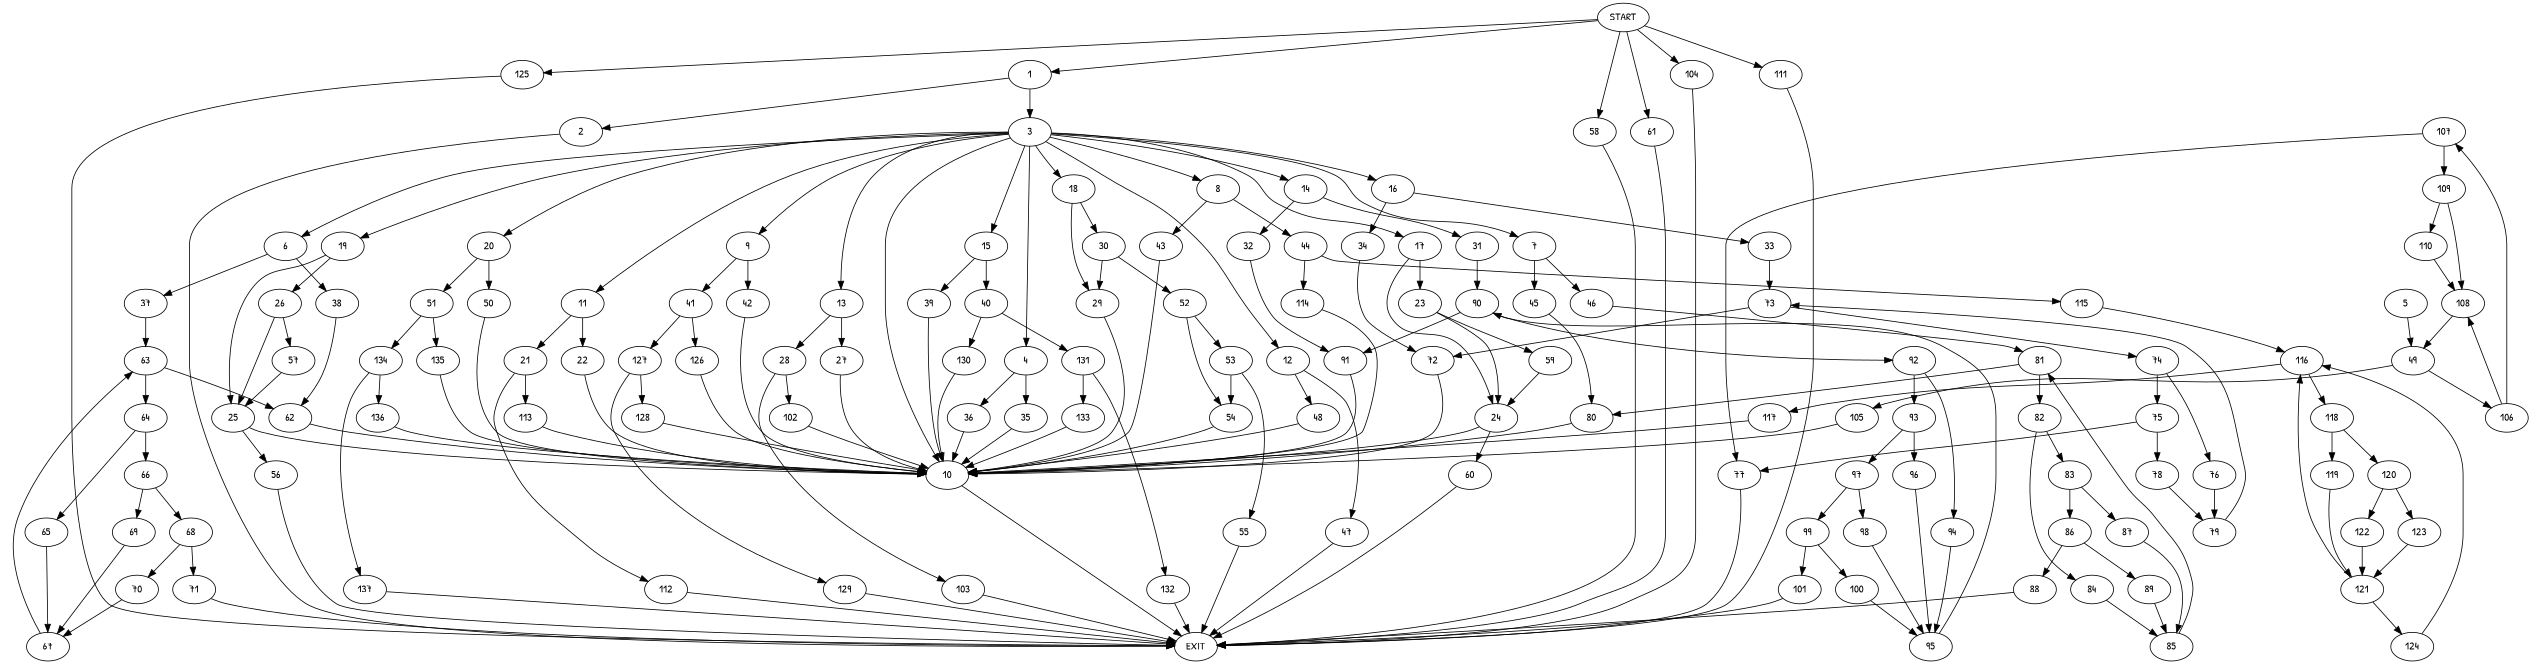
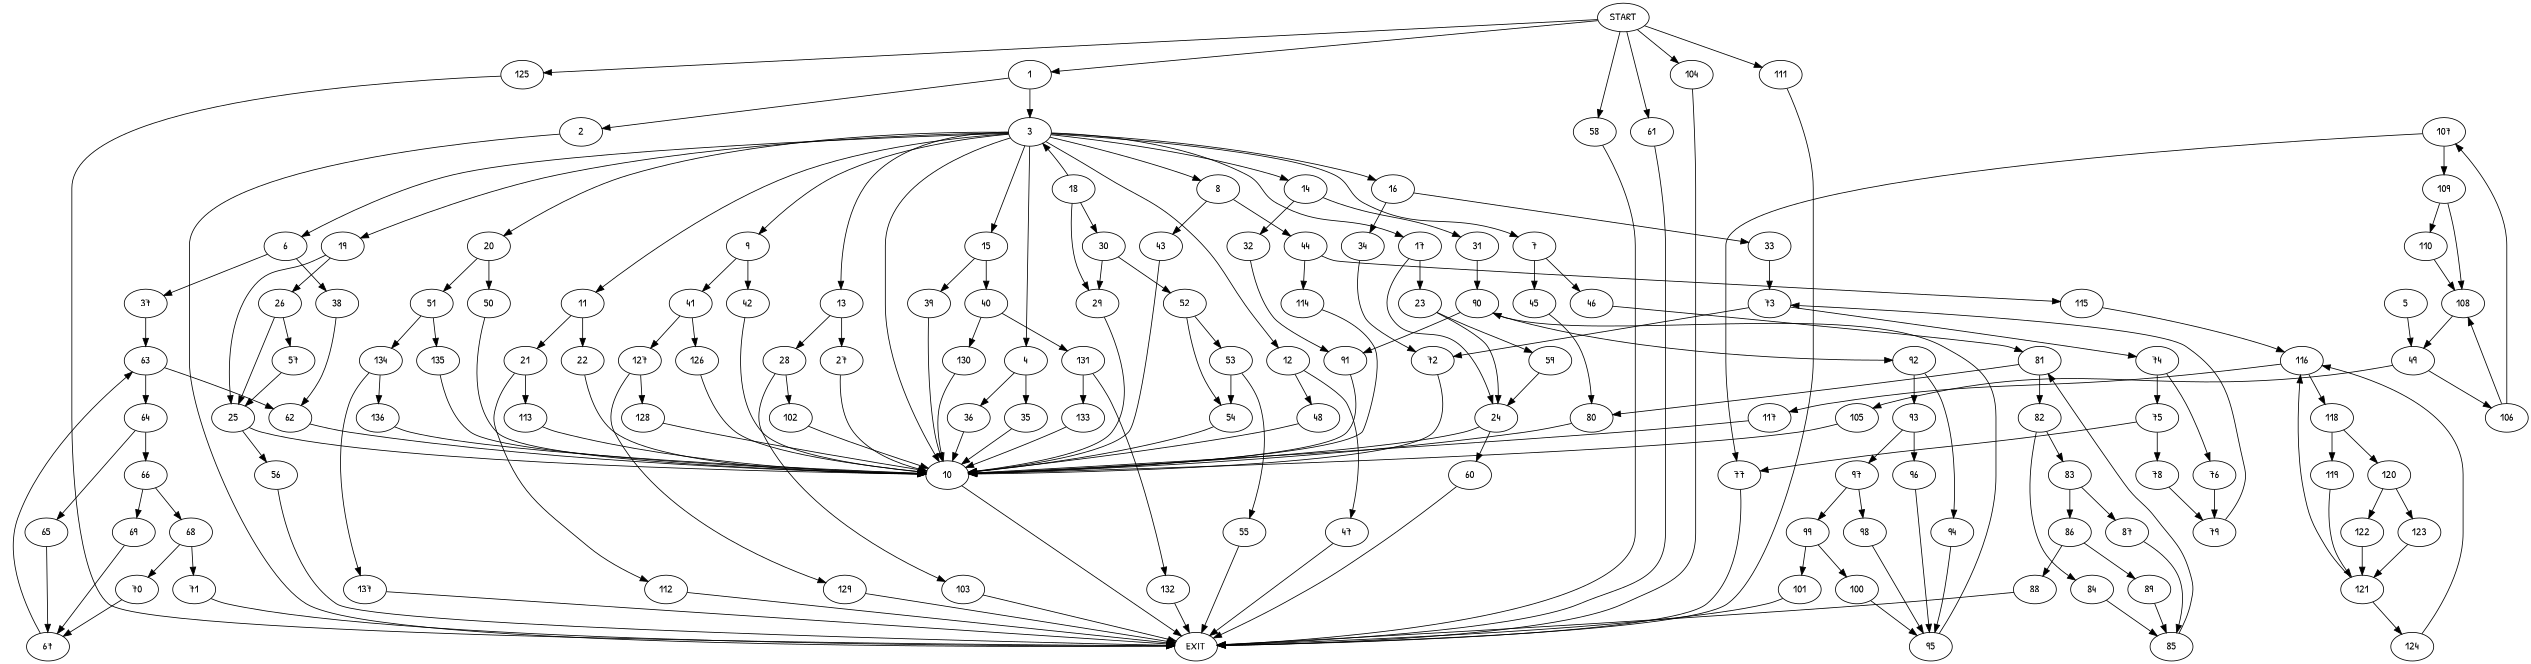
(1045, 159) -> (1058, 162)
